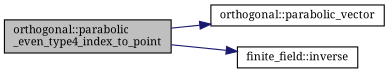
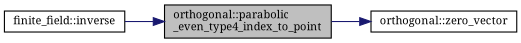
(298, 15) -> (444, 22)
(199, 48) -> (139, 22)
